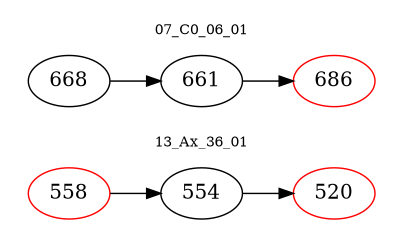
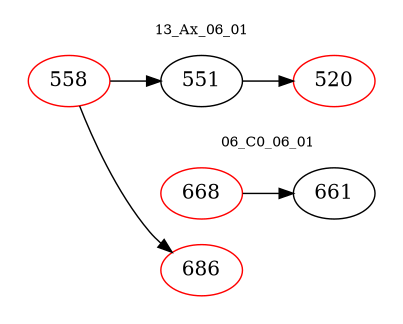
(202, 31) -> (268, 143)
(69, 81) -> (202, 193)
(261, 81) -> (114, 179)
(202, 143) -> (202, 31)
(202, 193) -> (202, 81)
